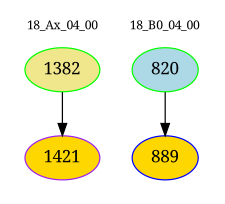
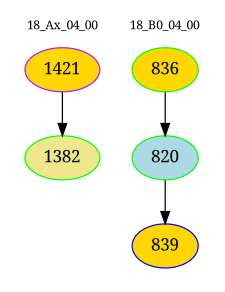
none -> (165, 70)
(62, 108) -> (62, 108)
(165, 158) -> (165, 246)
